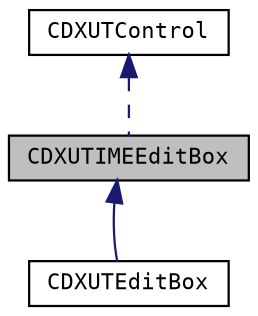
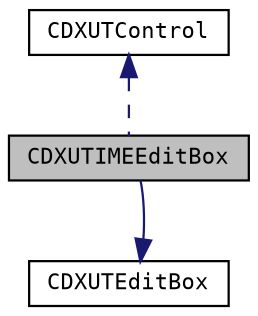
(114, 232) -> (144, 210)
